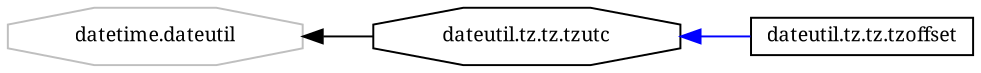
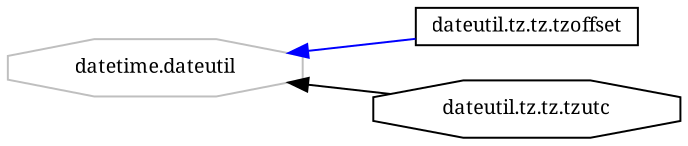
(726, 36) -> (362, 45)
